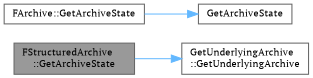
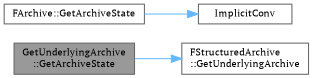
(245, 14) -> (245, 14)
(74, 59) -> (74, 59)
(245, 59) -> (245, 59)
